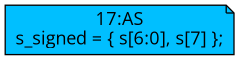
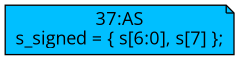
(120, 30) -> (120, 30)
